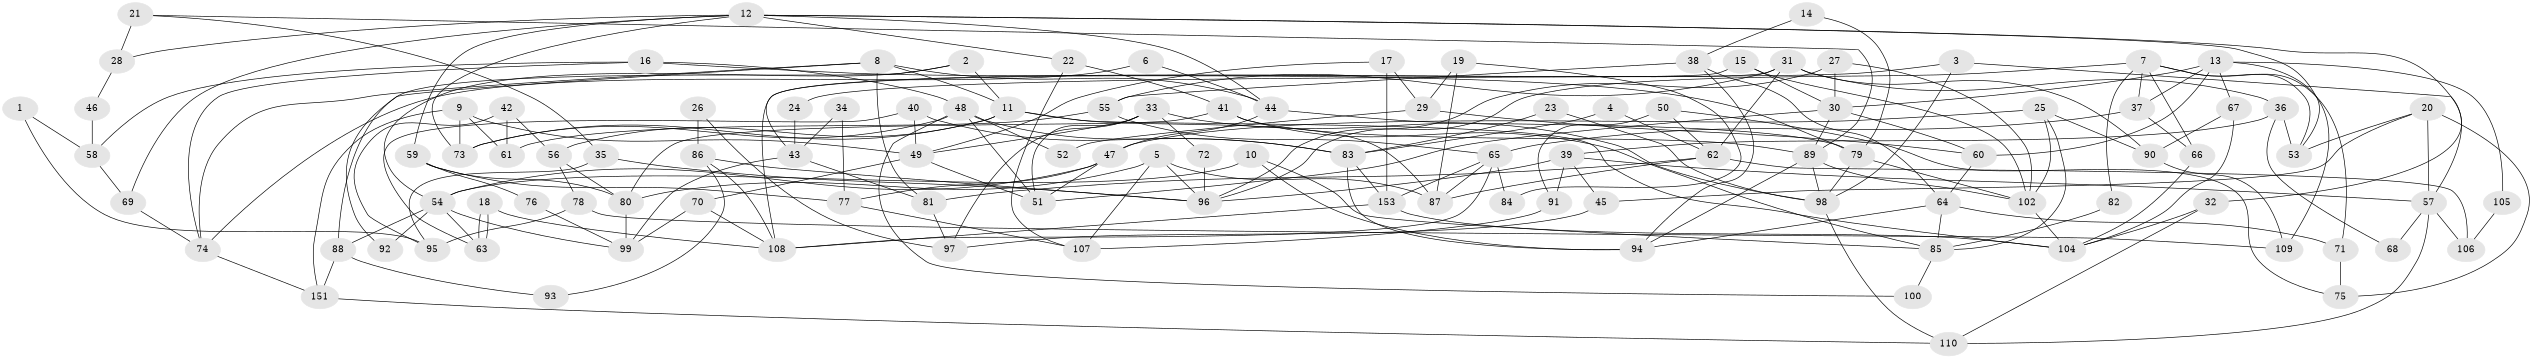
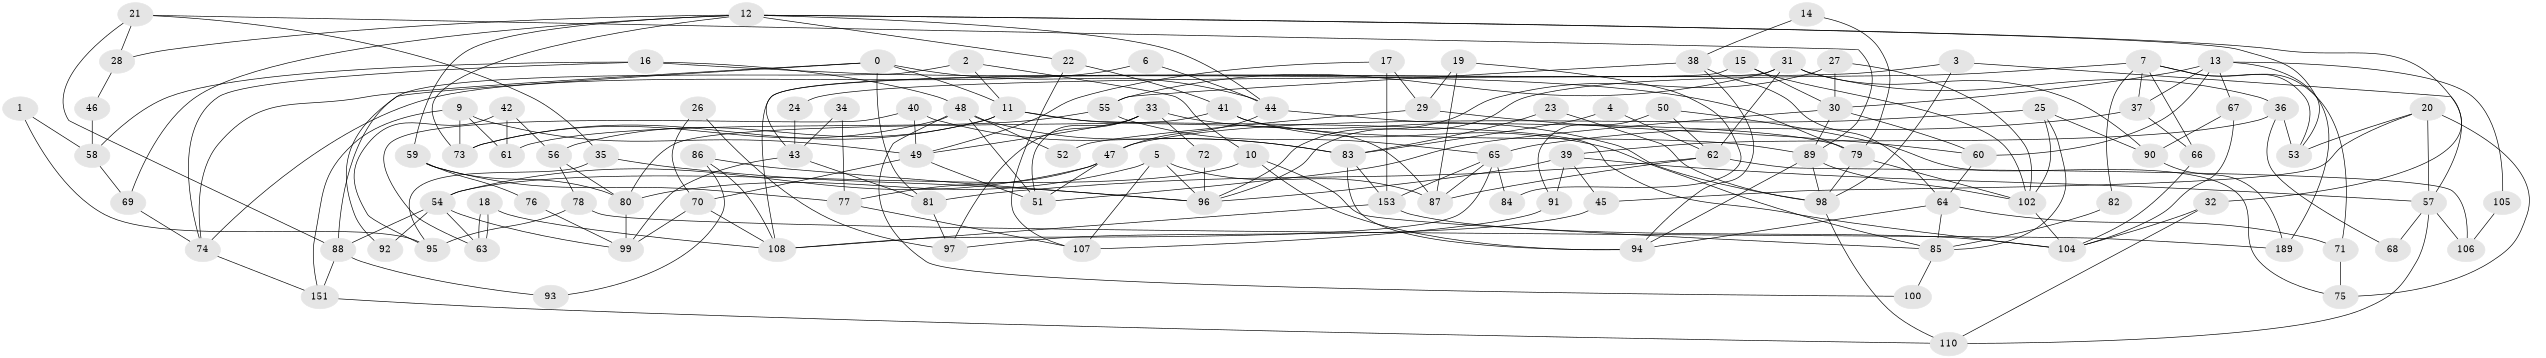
(878, 61) -> (878, 61)
(621, 74) -> (1140, 90)
(698, 132) -> (672, 156)
none -> (141, 156)
(2284, 250) -> (2284, 250)
